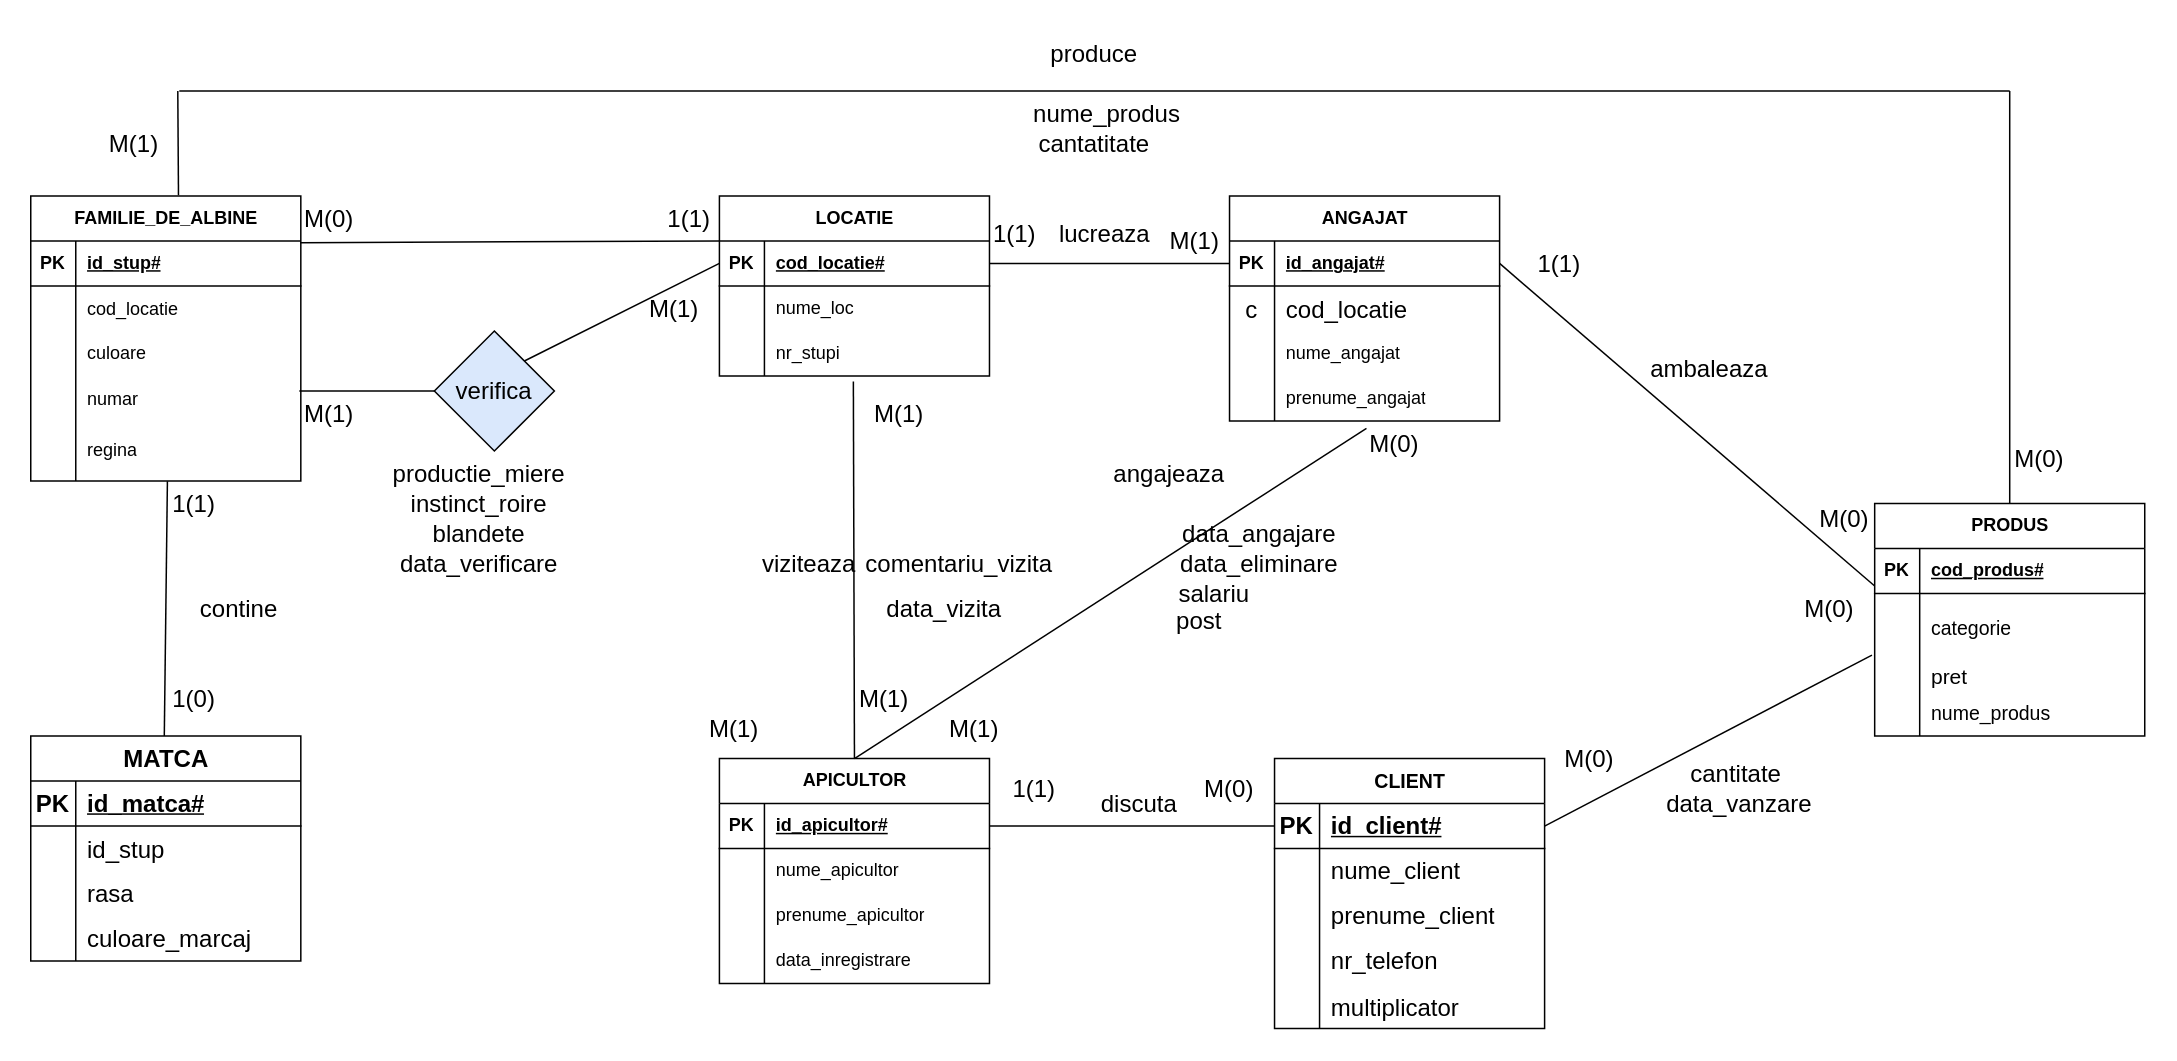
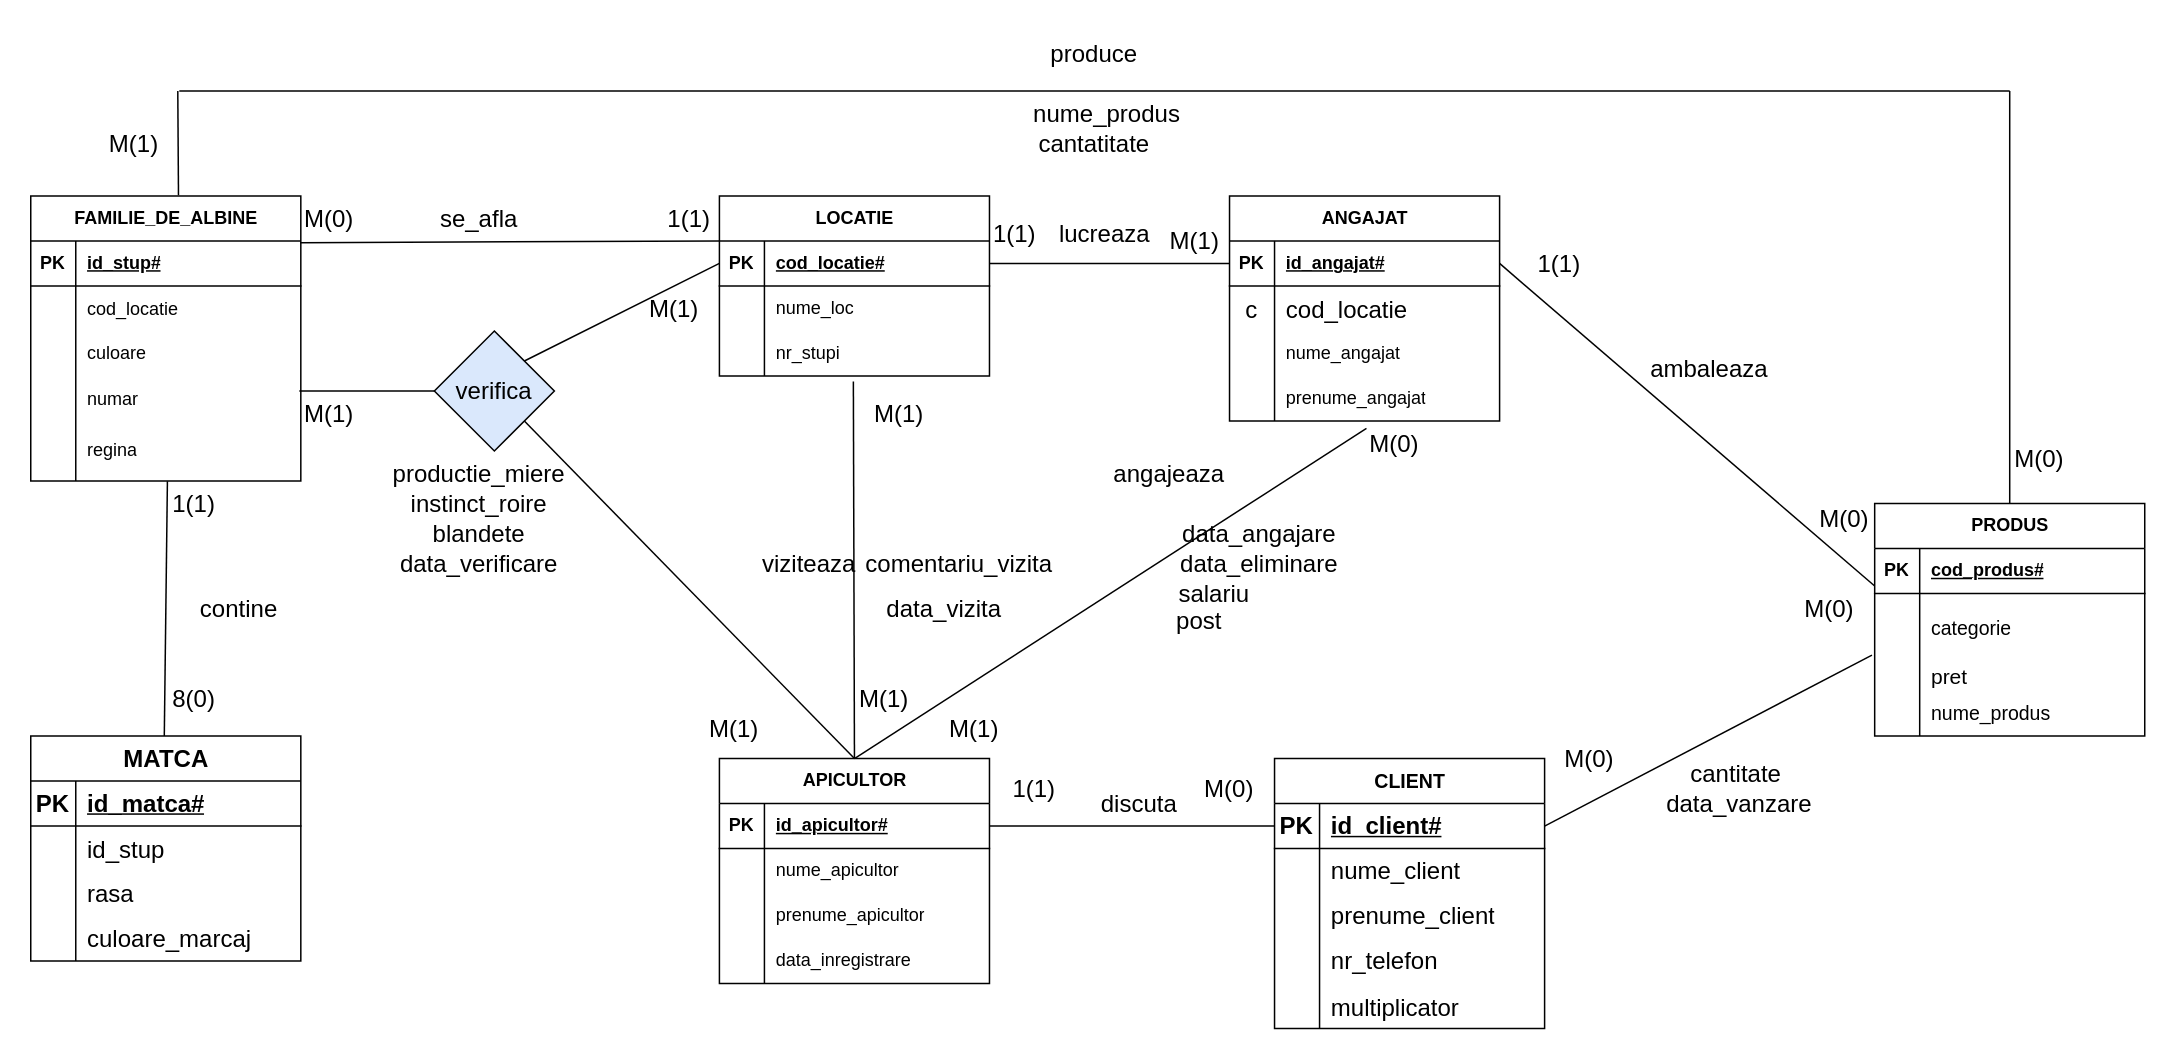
none -> (479, 218)
none -> (689, 589)
(194, 698) -> (194, 698)
